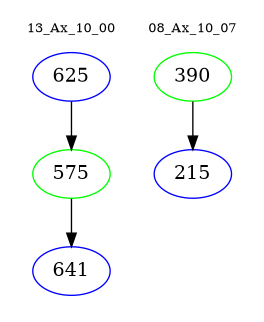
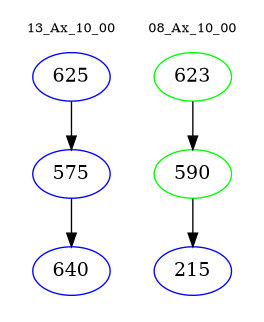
(193, 29) -> (193, 29)
(193, 77) -> (193, 174)
none -> (193, 77)
(71, 174) -> (71, 174)
(71, 271) -> (71, 271)
